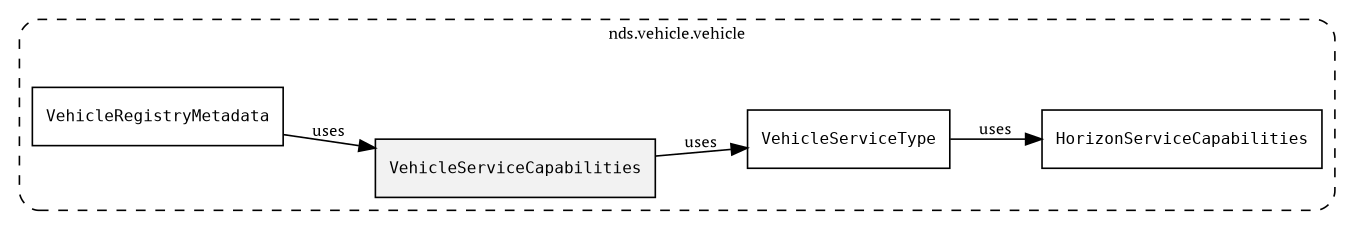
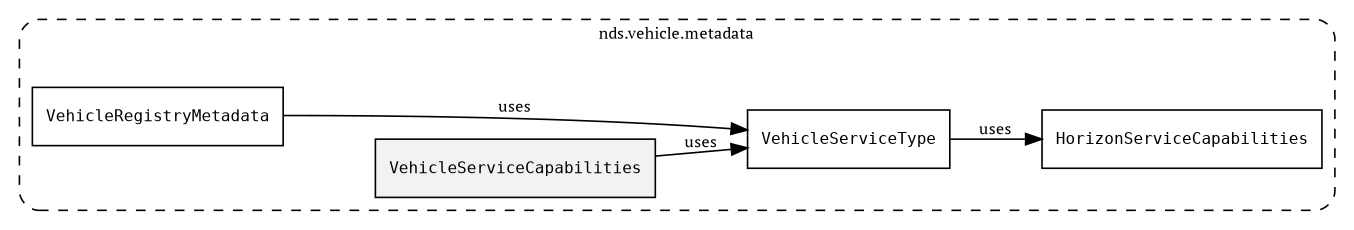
(677, 35) -> (677, 35)
(321, 140) -> (507, 118)
